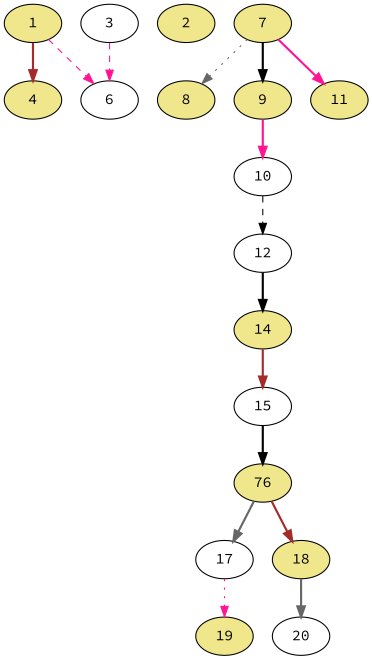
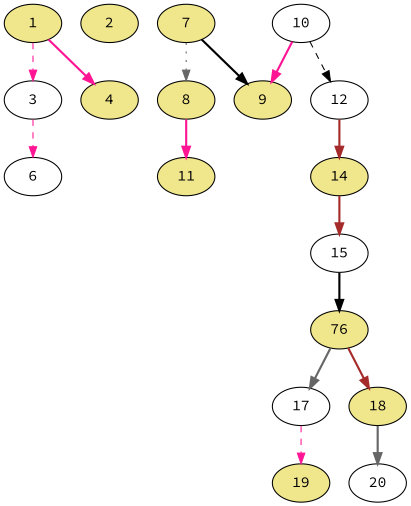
(33, 56) -> (67, 58)
(67, 58) -> (33, 56)
(297, 58) -> (186, 133)
(263, 133) -> (284, 57)
(263, 286) -> (339, 133)
(224, 593) -> (301, 439)
